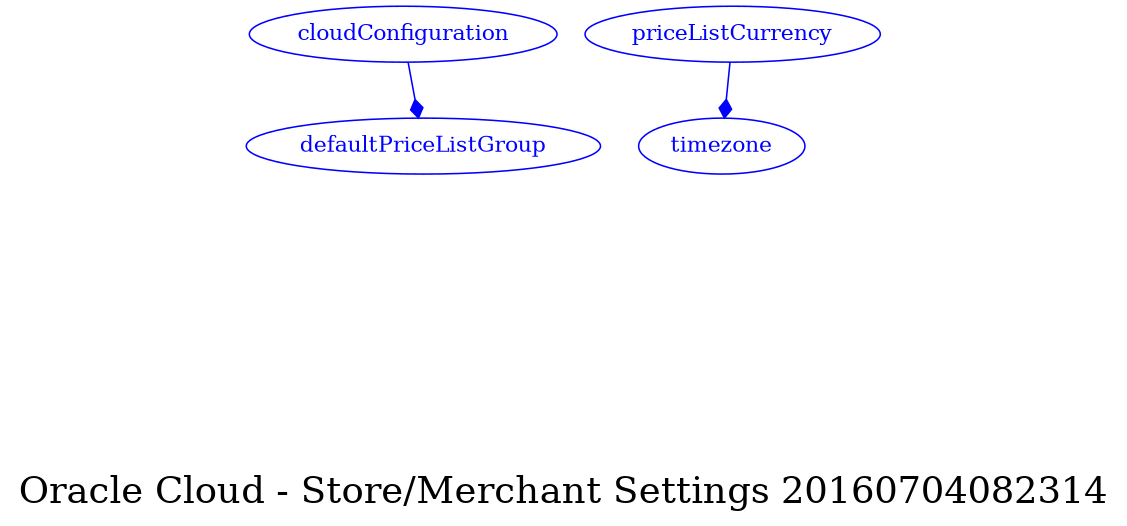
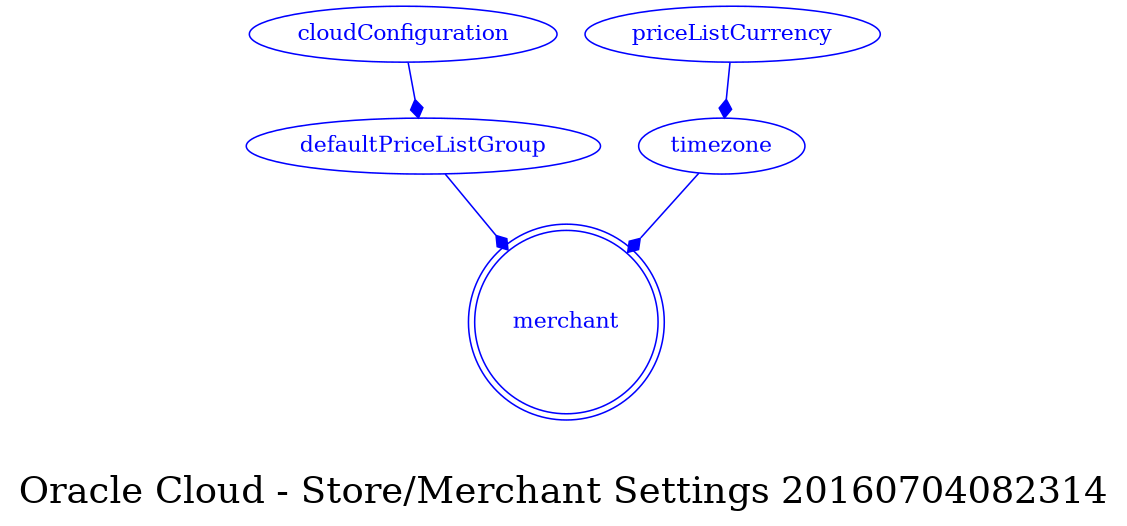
none -> (566, 322)
